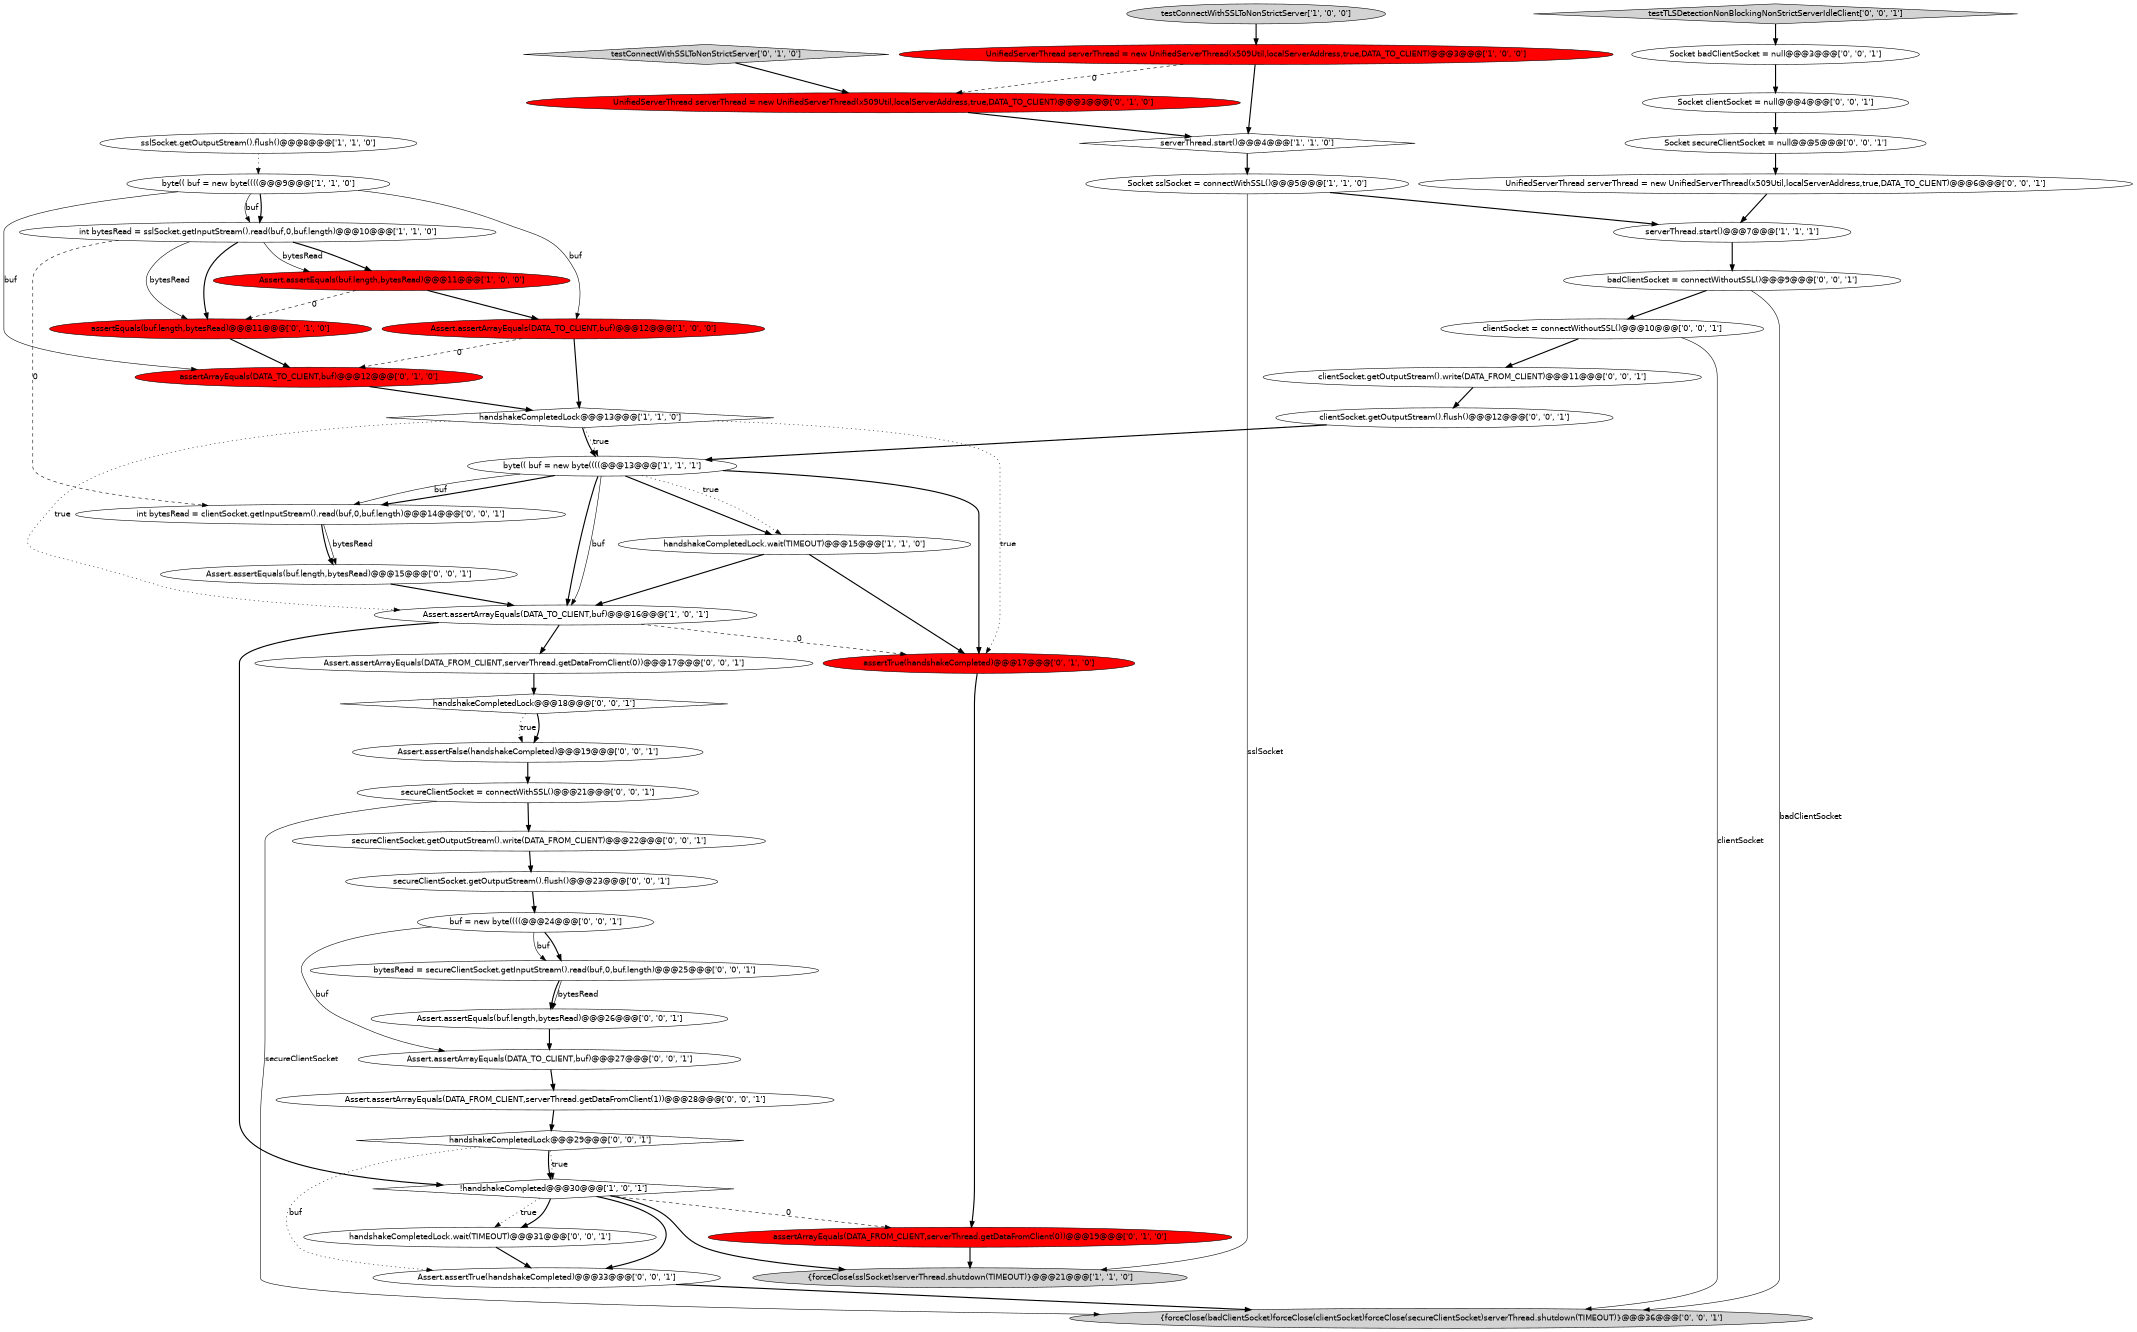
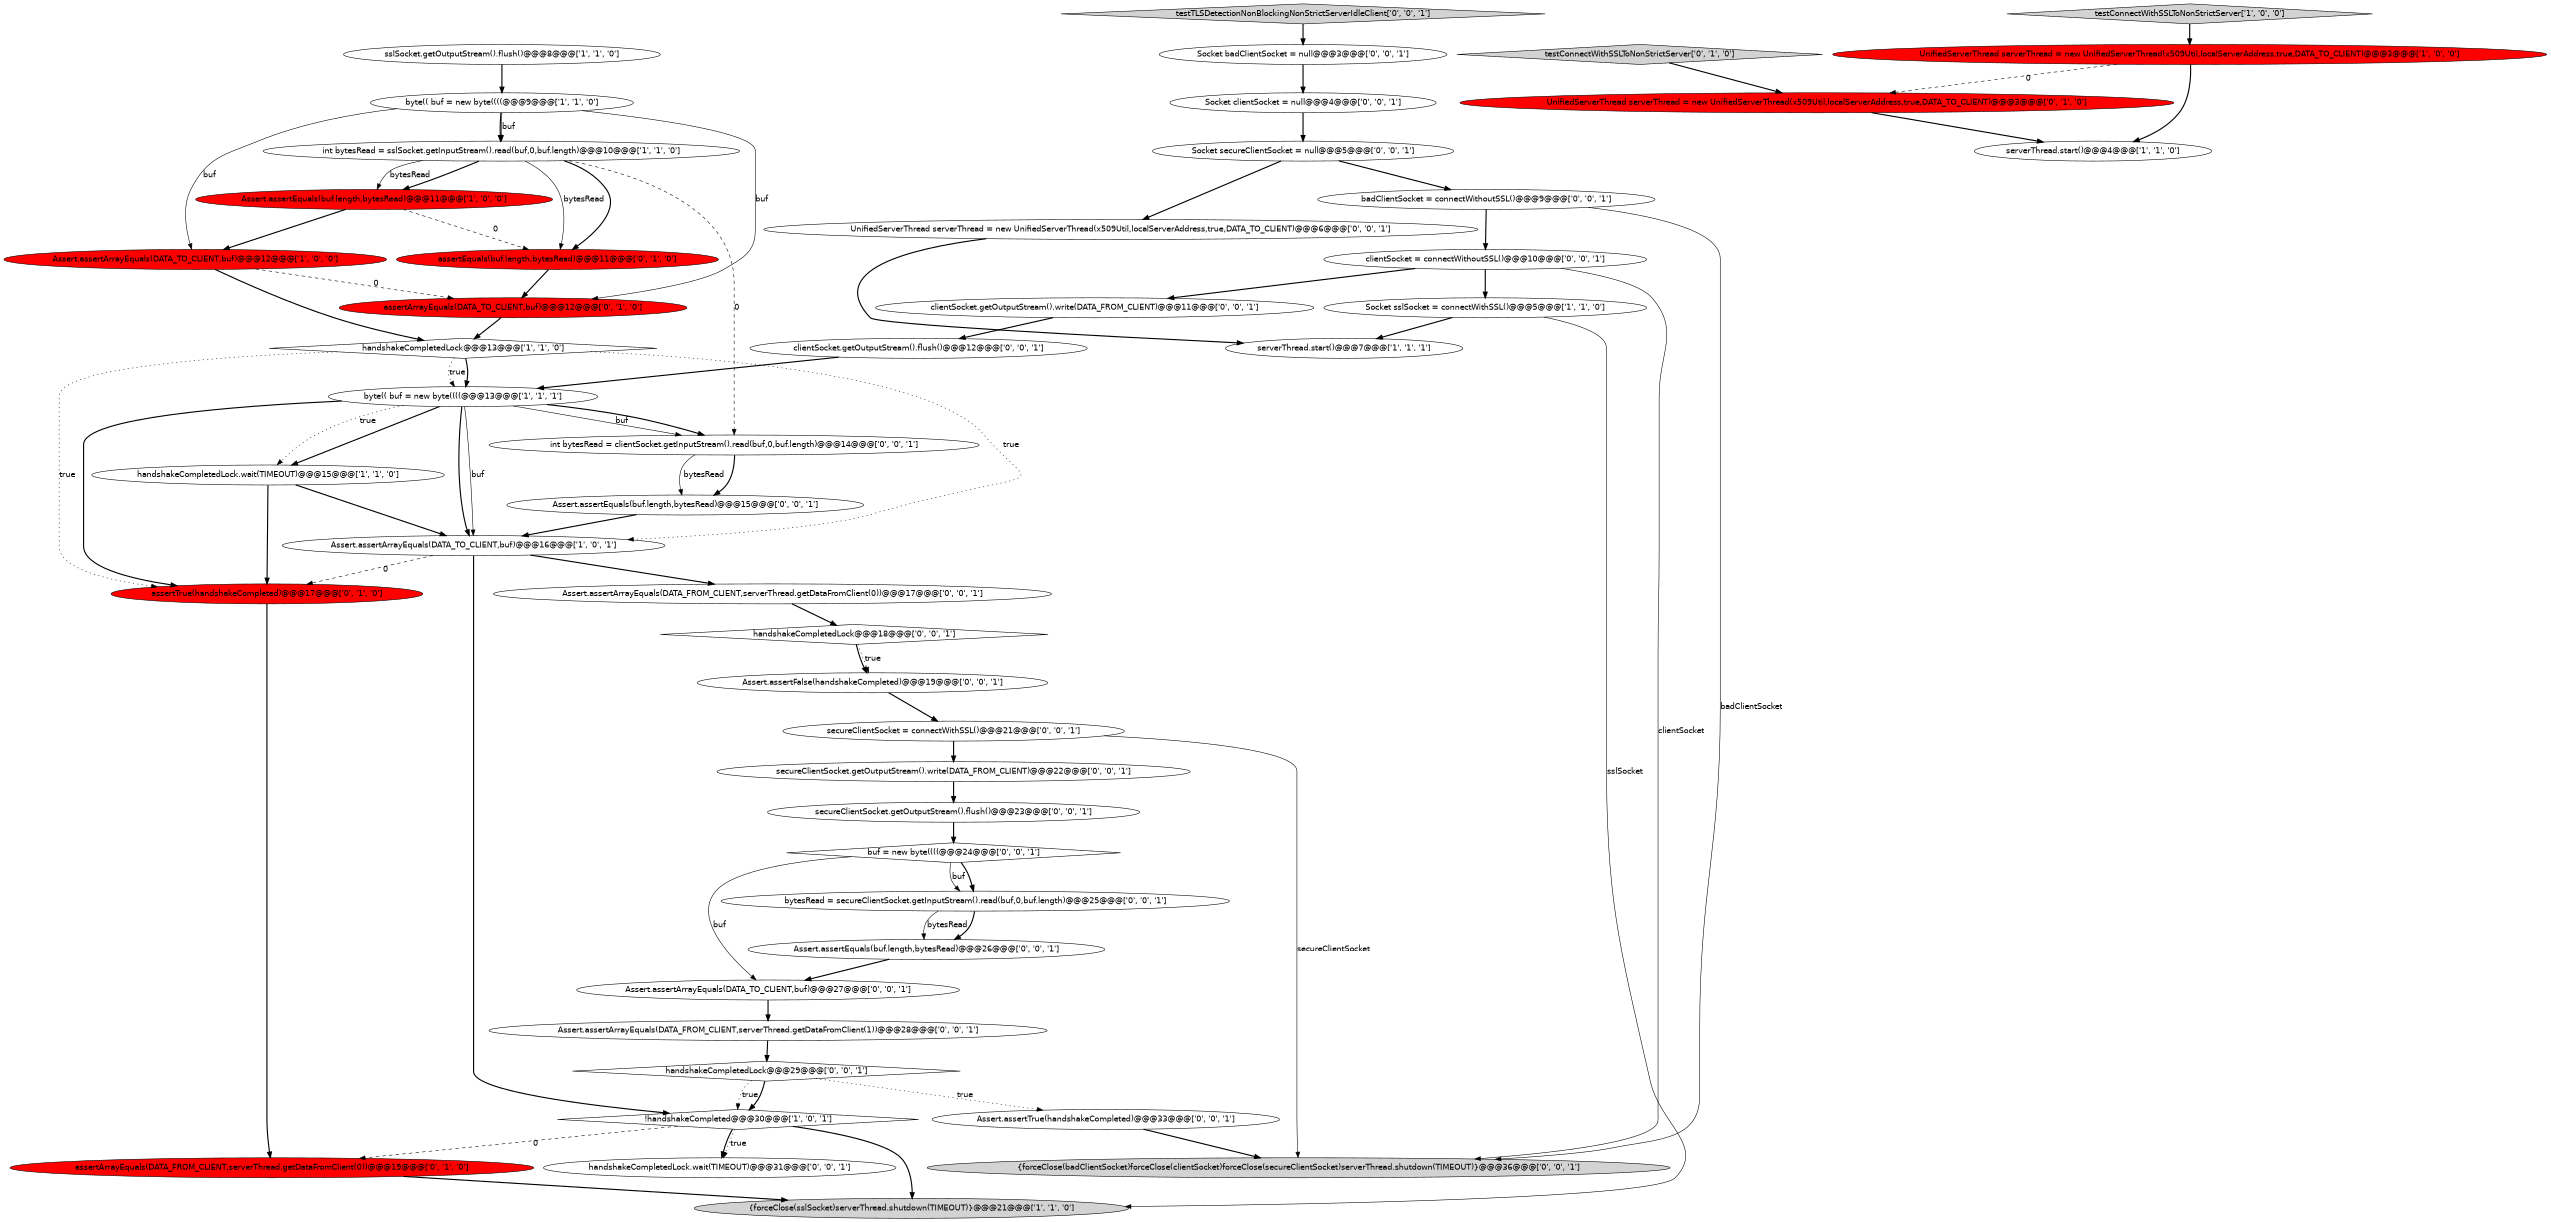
(1256, 14) -> (2190, 14)
(1247, 143) -> (2093, 151)
(258, 161) -> (502, 76)
(1247, 161) -> (1485, 281)
(1732, 254) -> (1392, 175)
(536, 922) -> (954, 853)
(296, 1213) -> (965, 1095)
(664, 1227) -> none
(511, 1256) -> none
